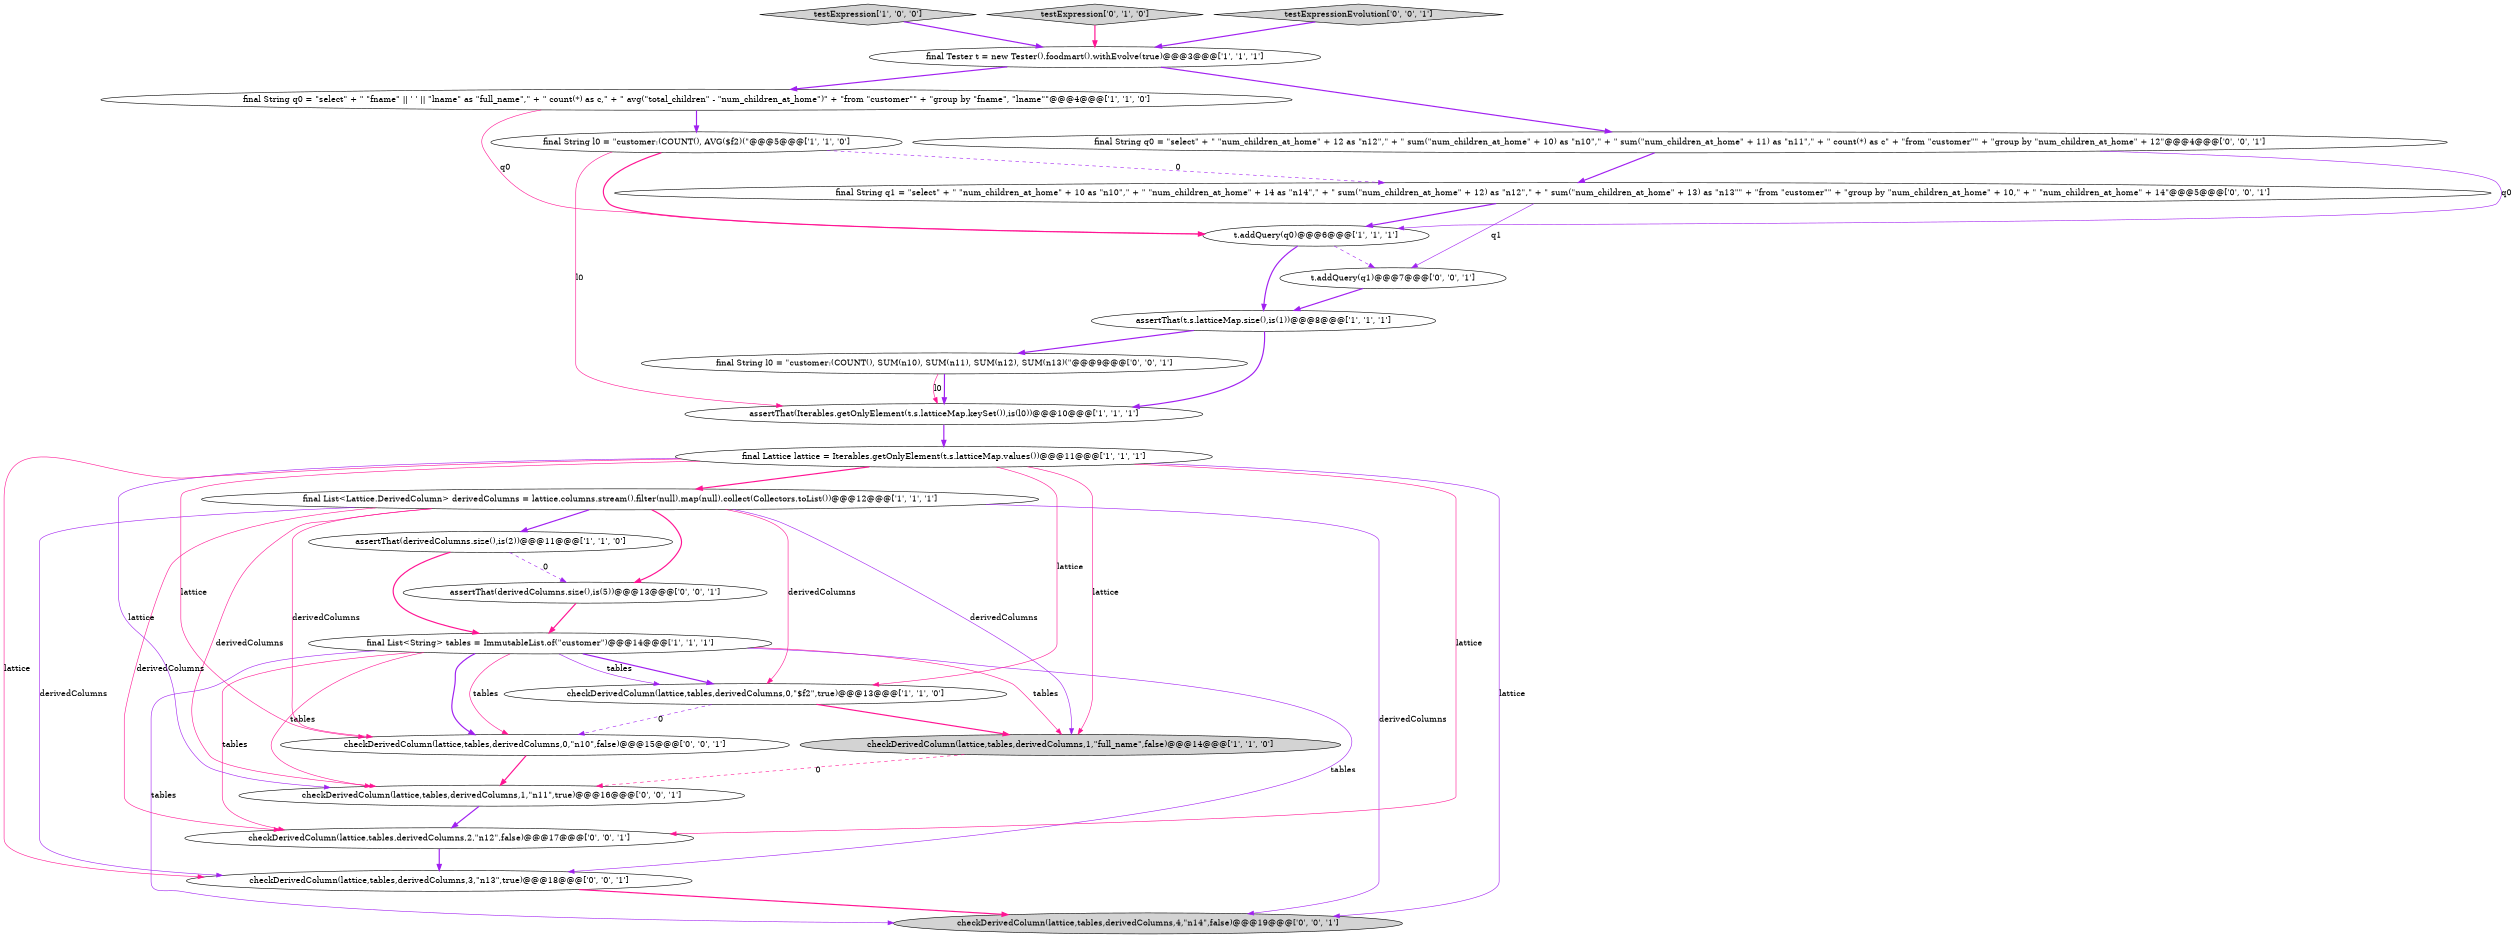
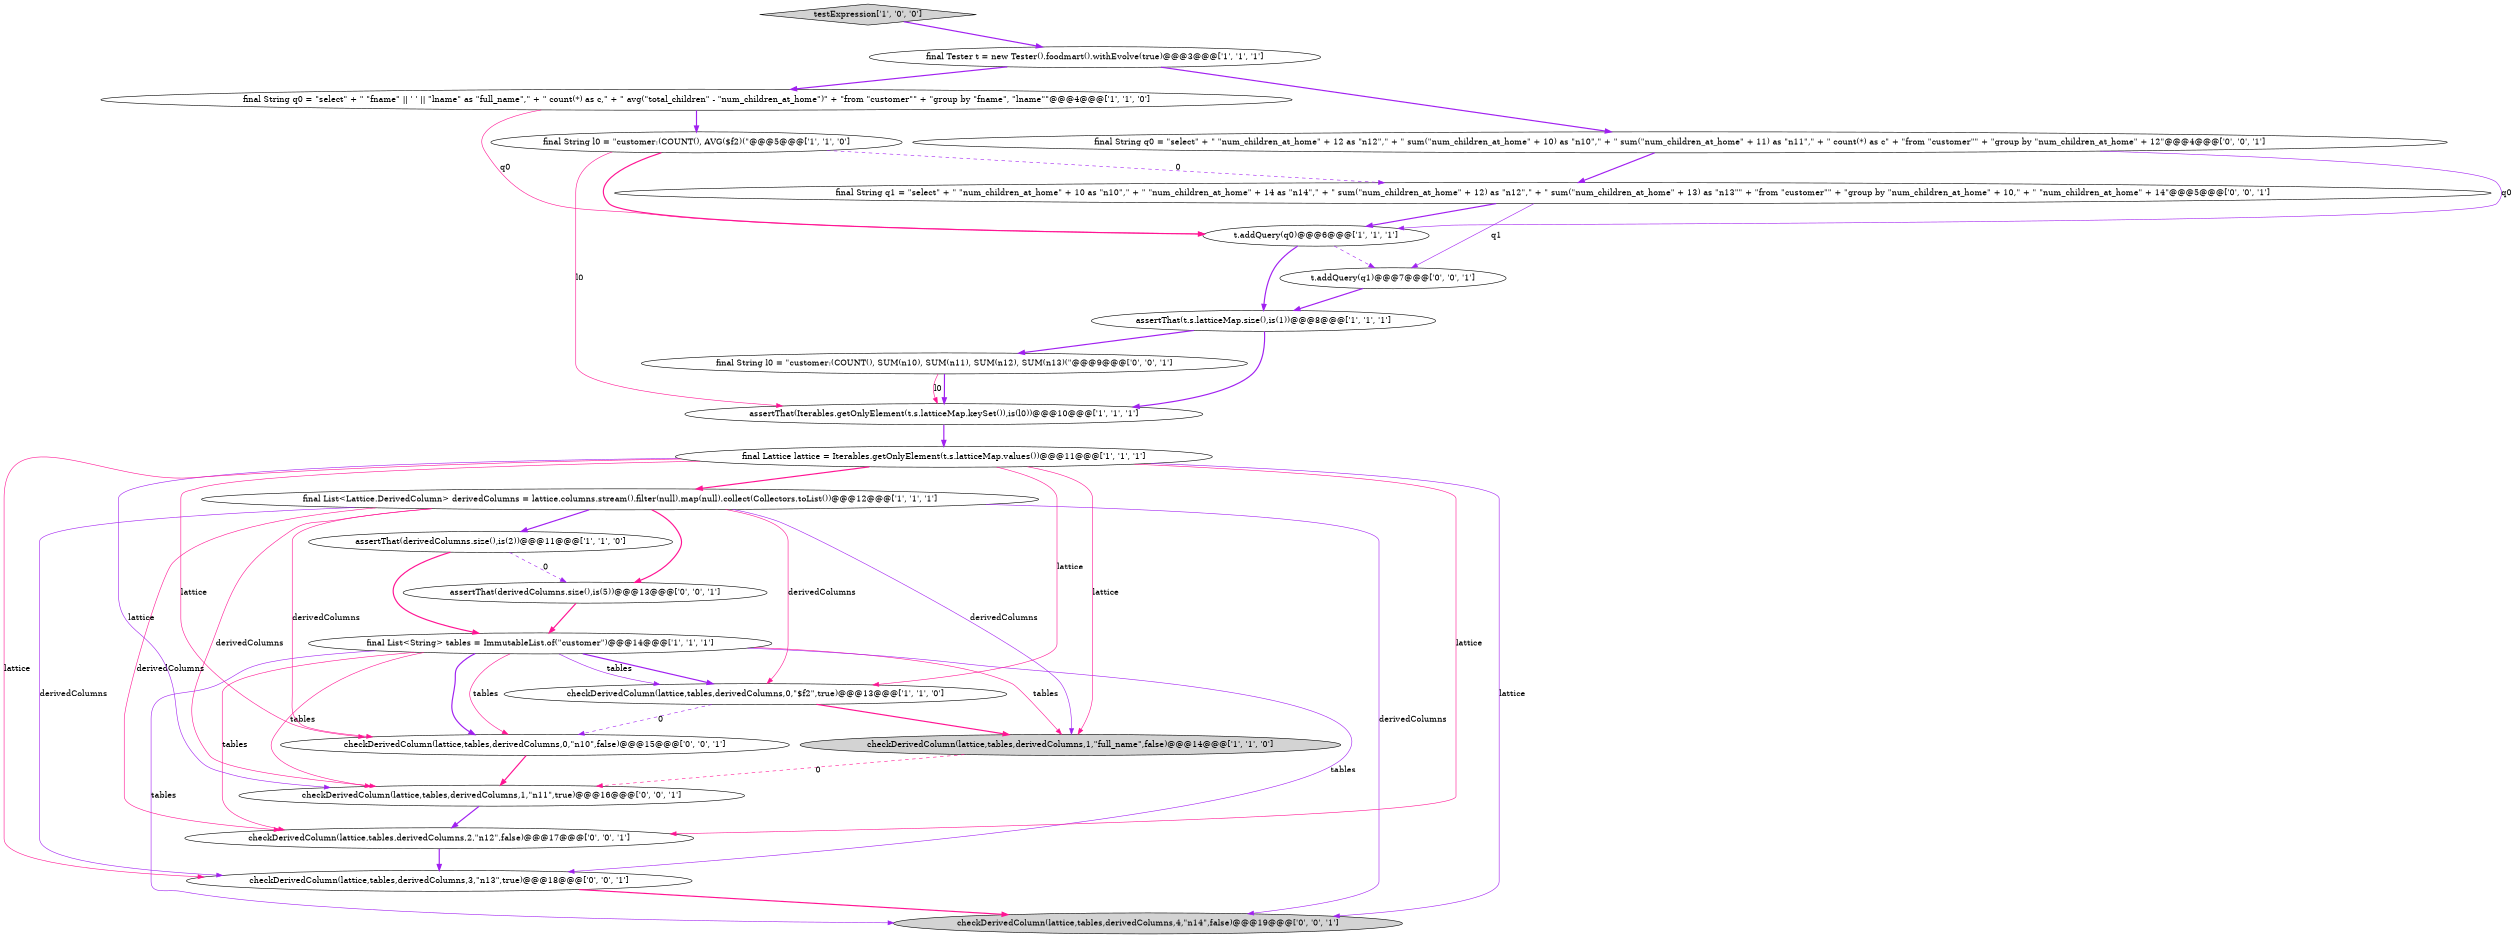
(1095, 15) -> none
(1359, 15) -> none
